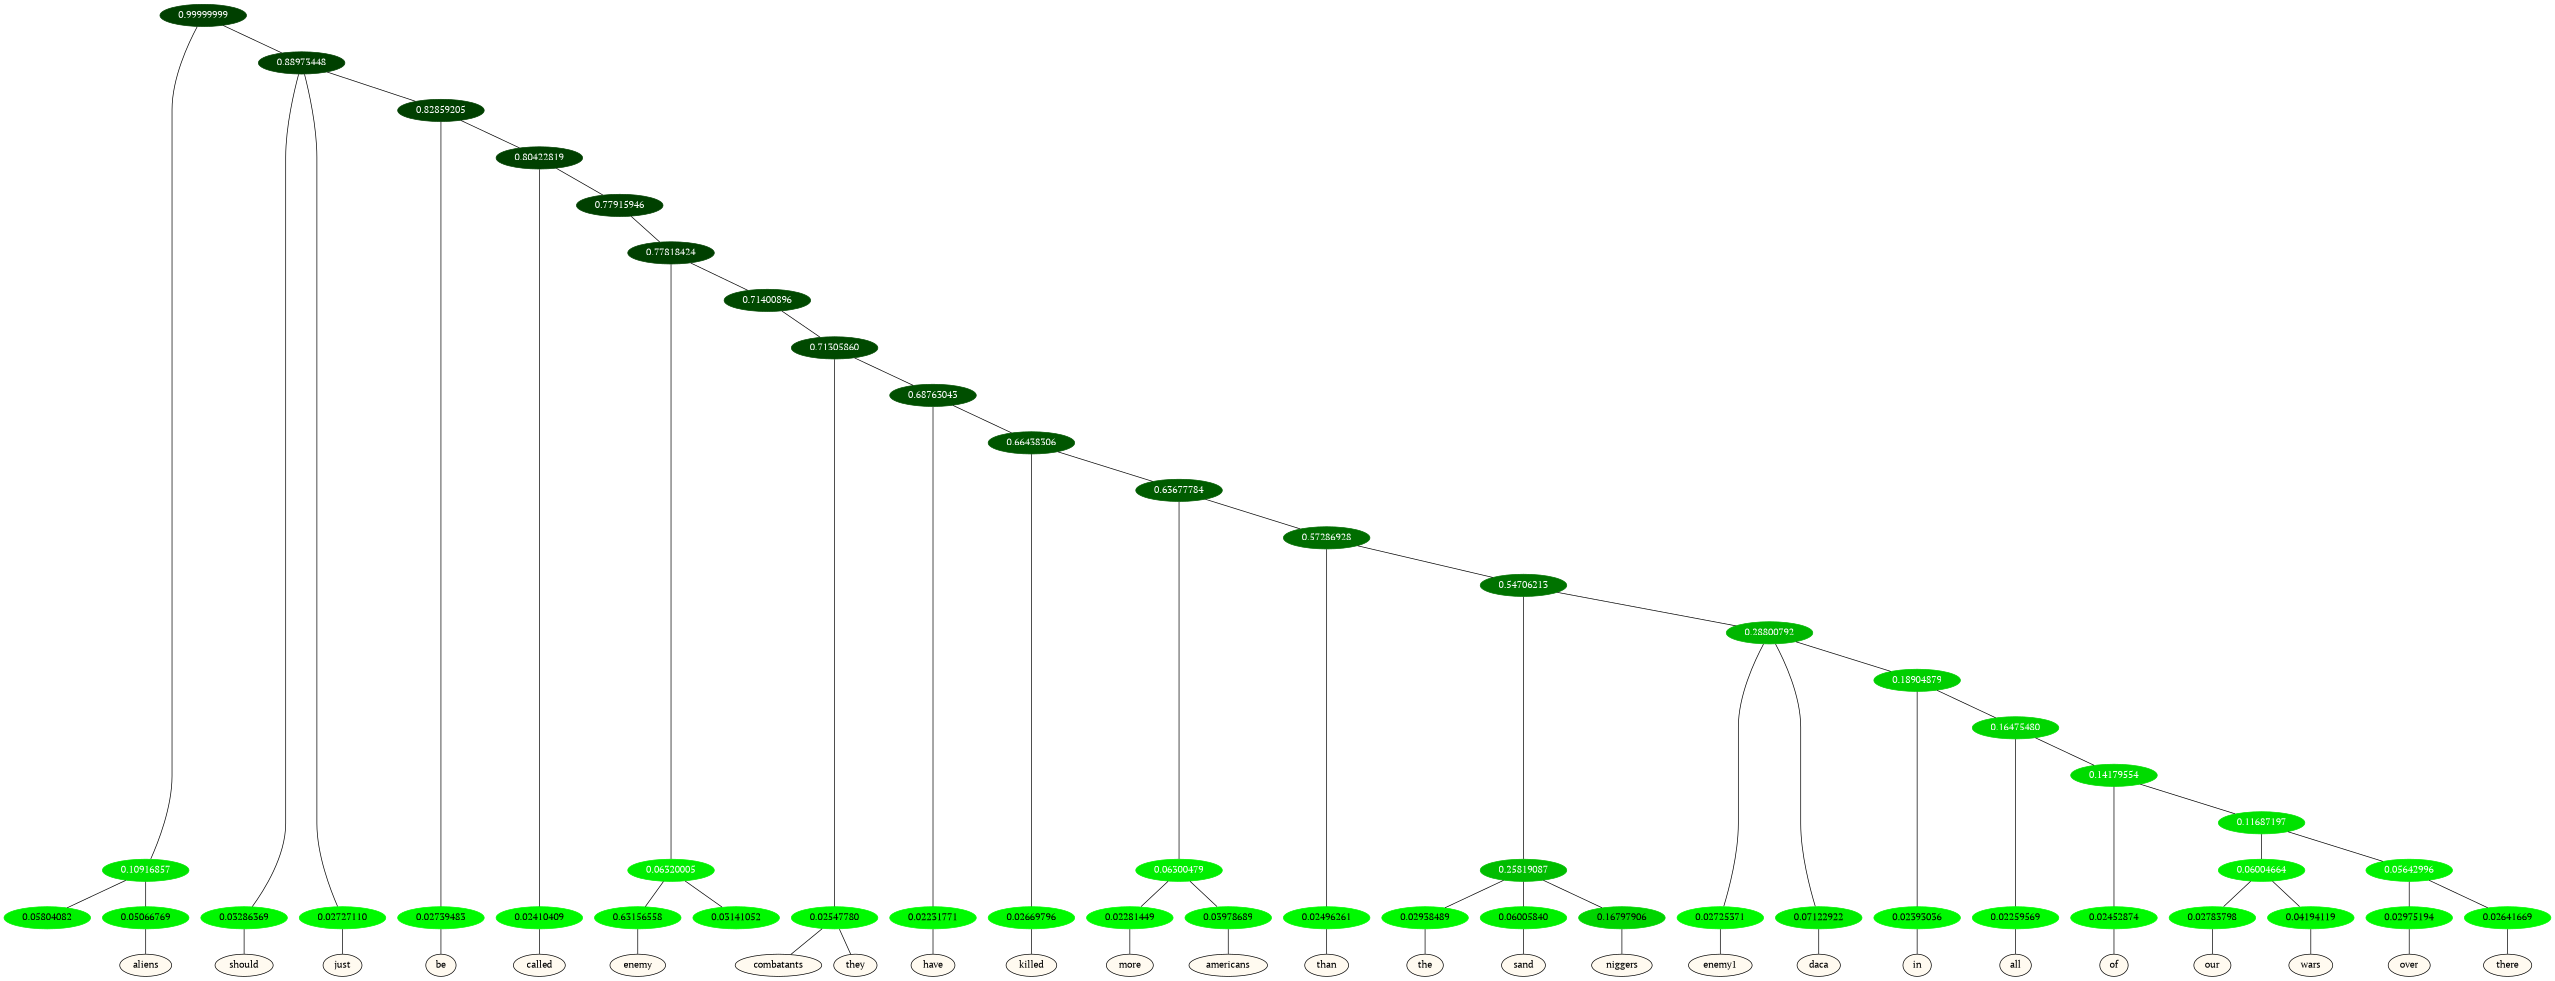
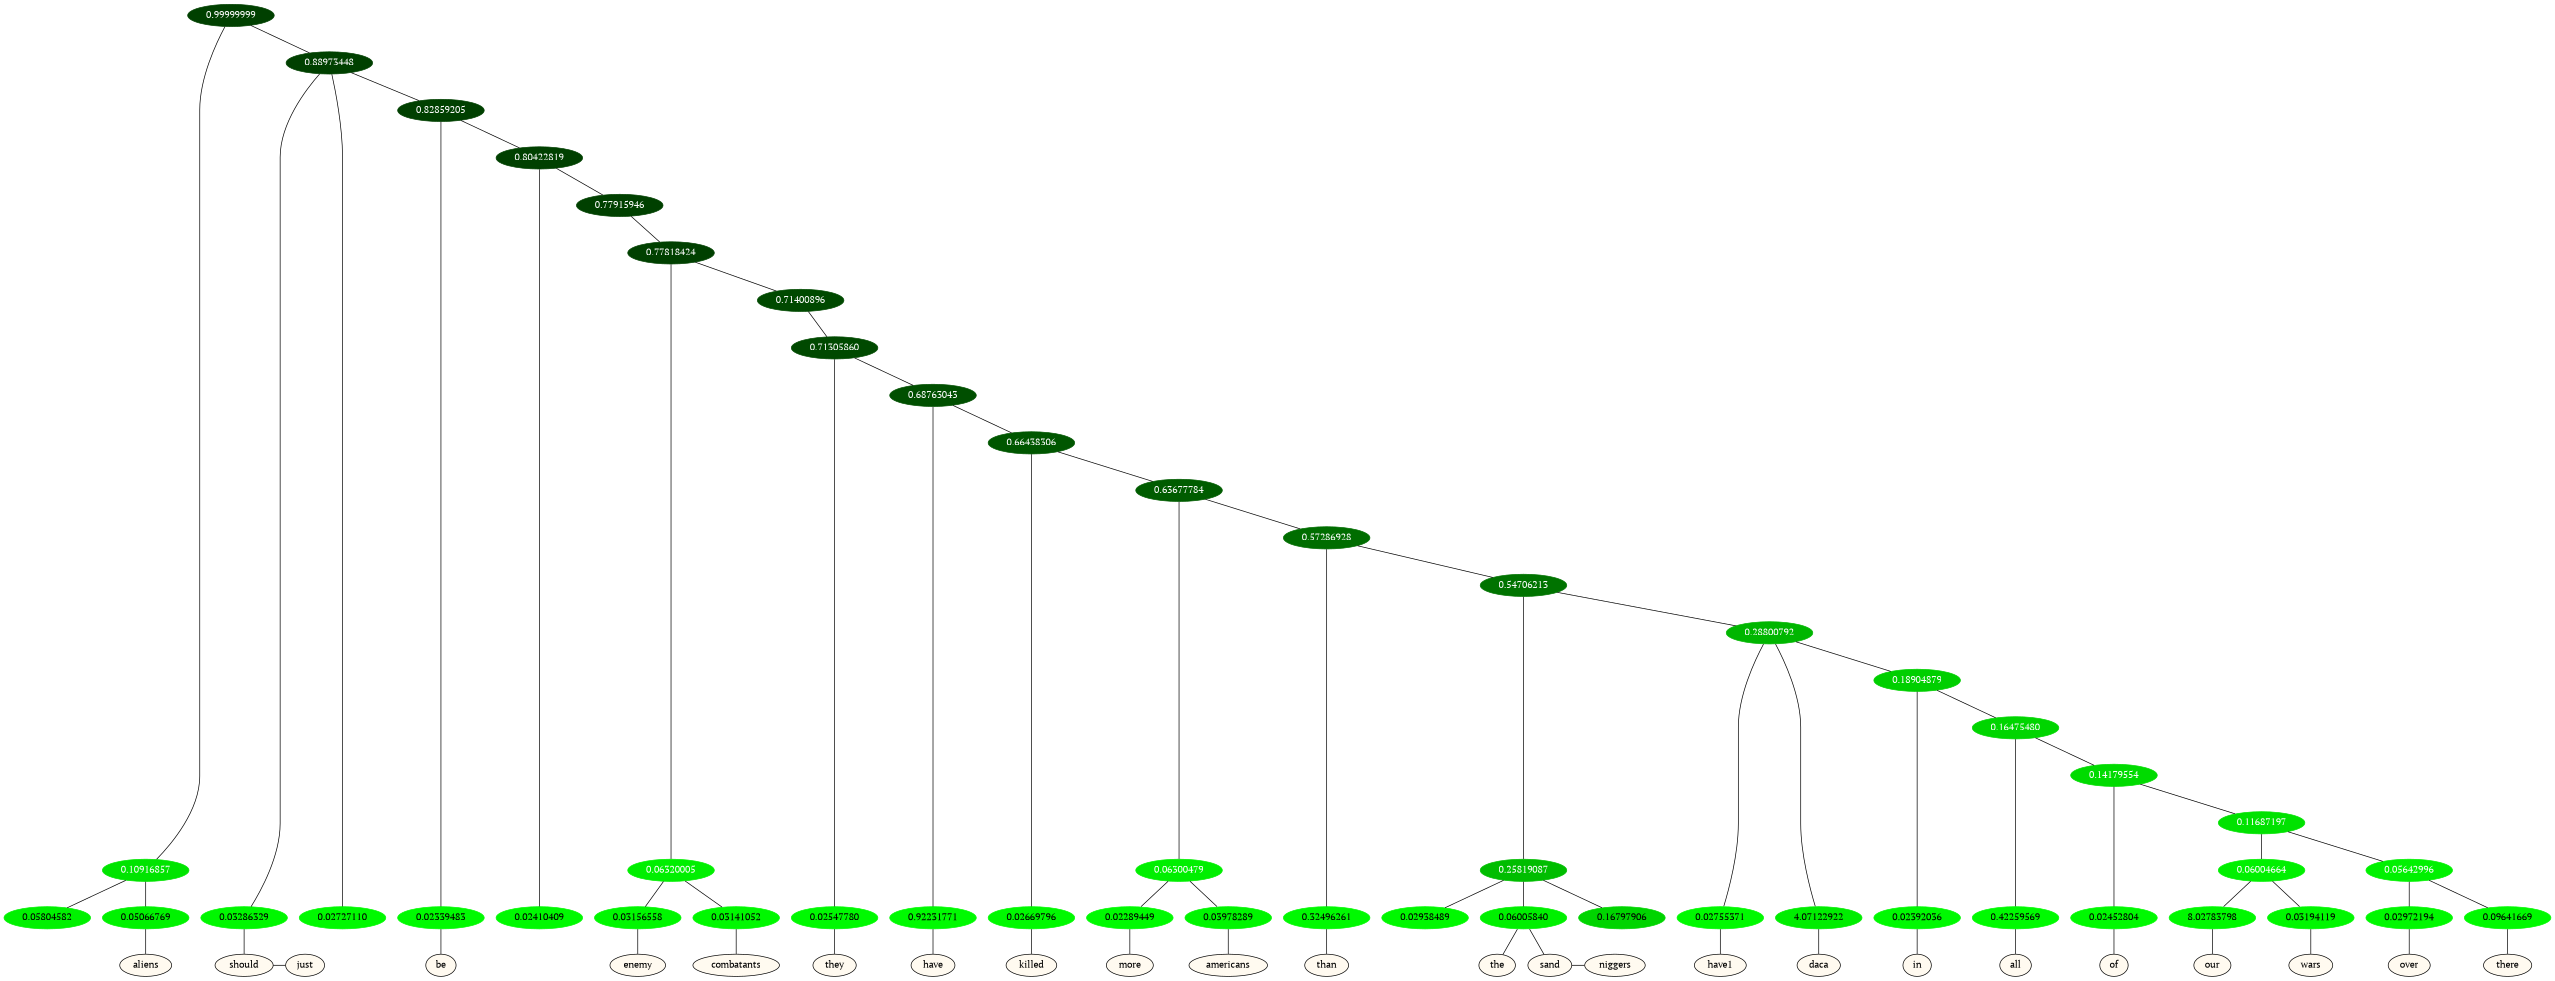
(47, 918) -> (47, 918)
(244, 918) -> (244, 918)
(441, 918) -> (441, 918)
(638, 918) -> (638, 918)
(933, 918) -> (933, 918)
(1130, 918) -> (1130, 918)
(1228, 918) -> (1228, 918)
(1327, 918) -> (1327, 918)
(1720, 918) -> (1720, 918)
(1819, 918) -> (1819, 918)
(1917, 918) -> (1917, 918)
(2016, 918) -> (2016, 918)
(2114, 918) -> (2114, 918)
(2212, 918) -> (2212, 918)
(2311, 918) -> (2311, 918)
(2409, 918) -> (2409, 918)
(2508, 918) -> (2508, 918)
(343, 942) -> (279, 965)
(807, 942) -> (736, 942)
(1425, 942) -> (1510, 942)
(1622, 942) -> (1578, 965)
(539, 965) -> none
(1720, 965) -> (1720, 965)
